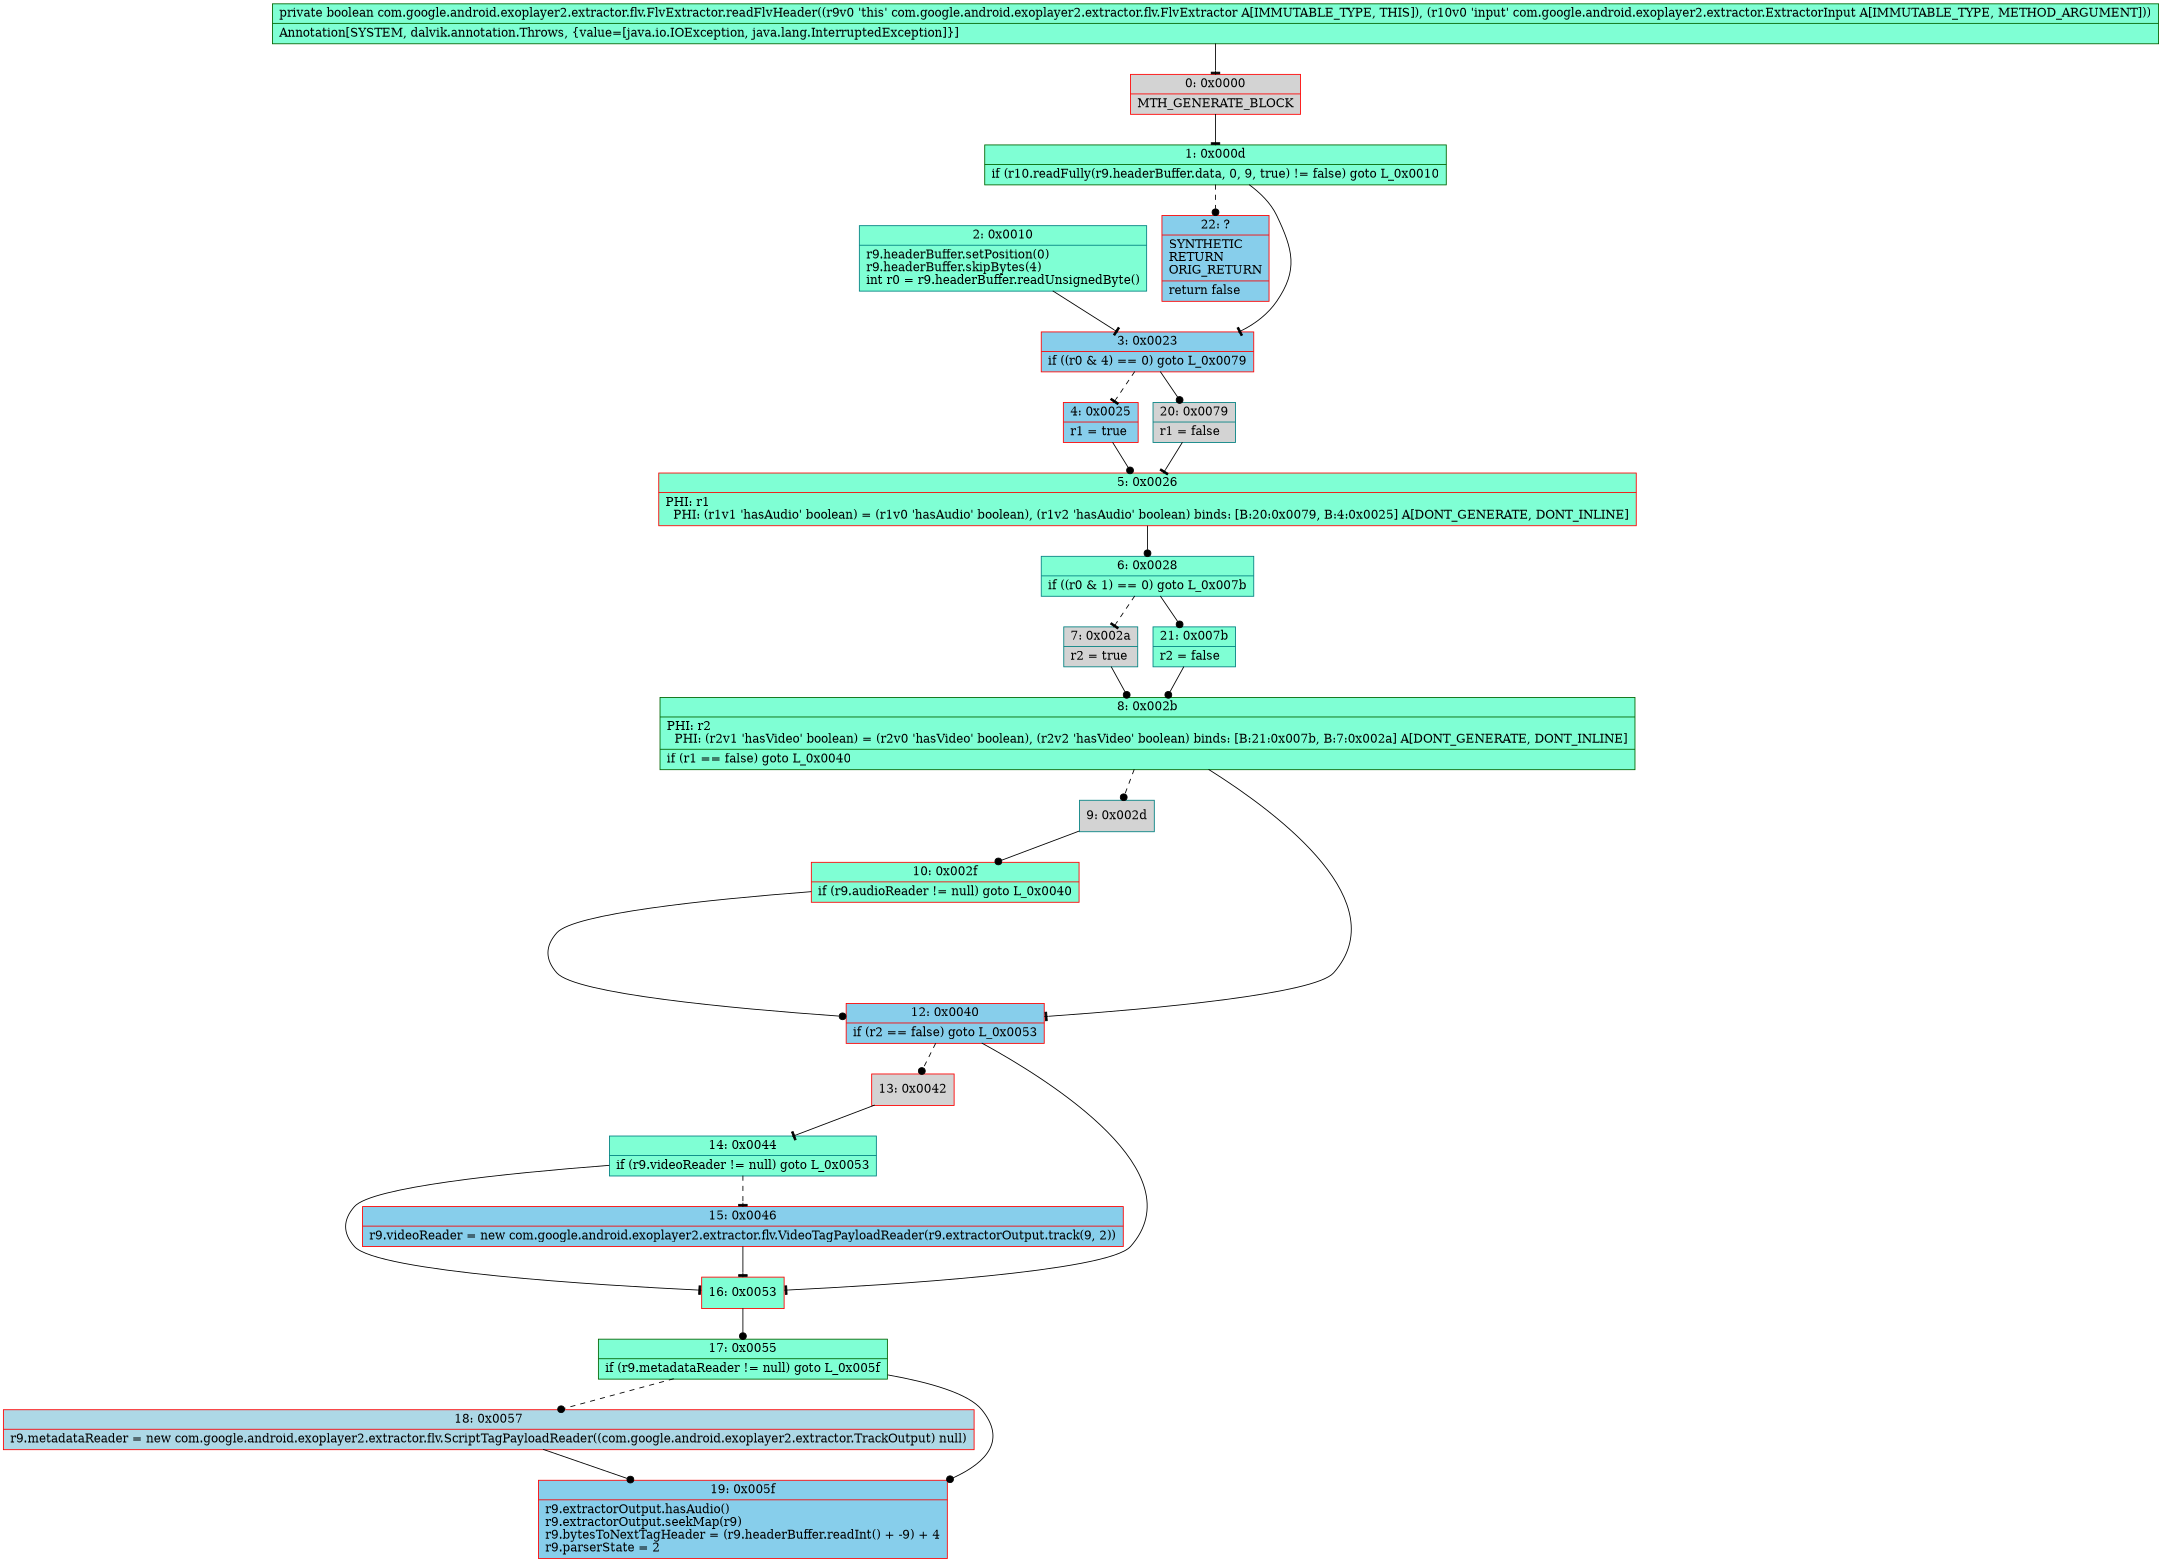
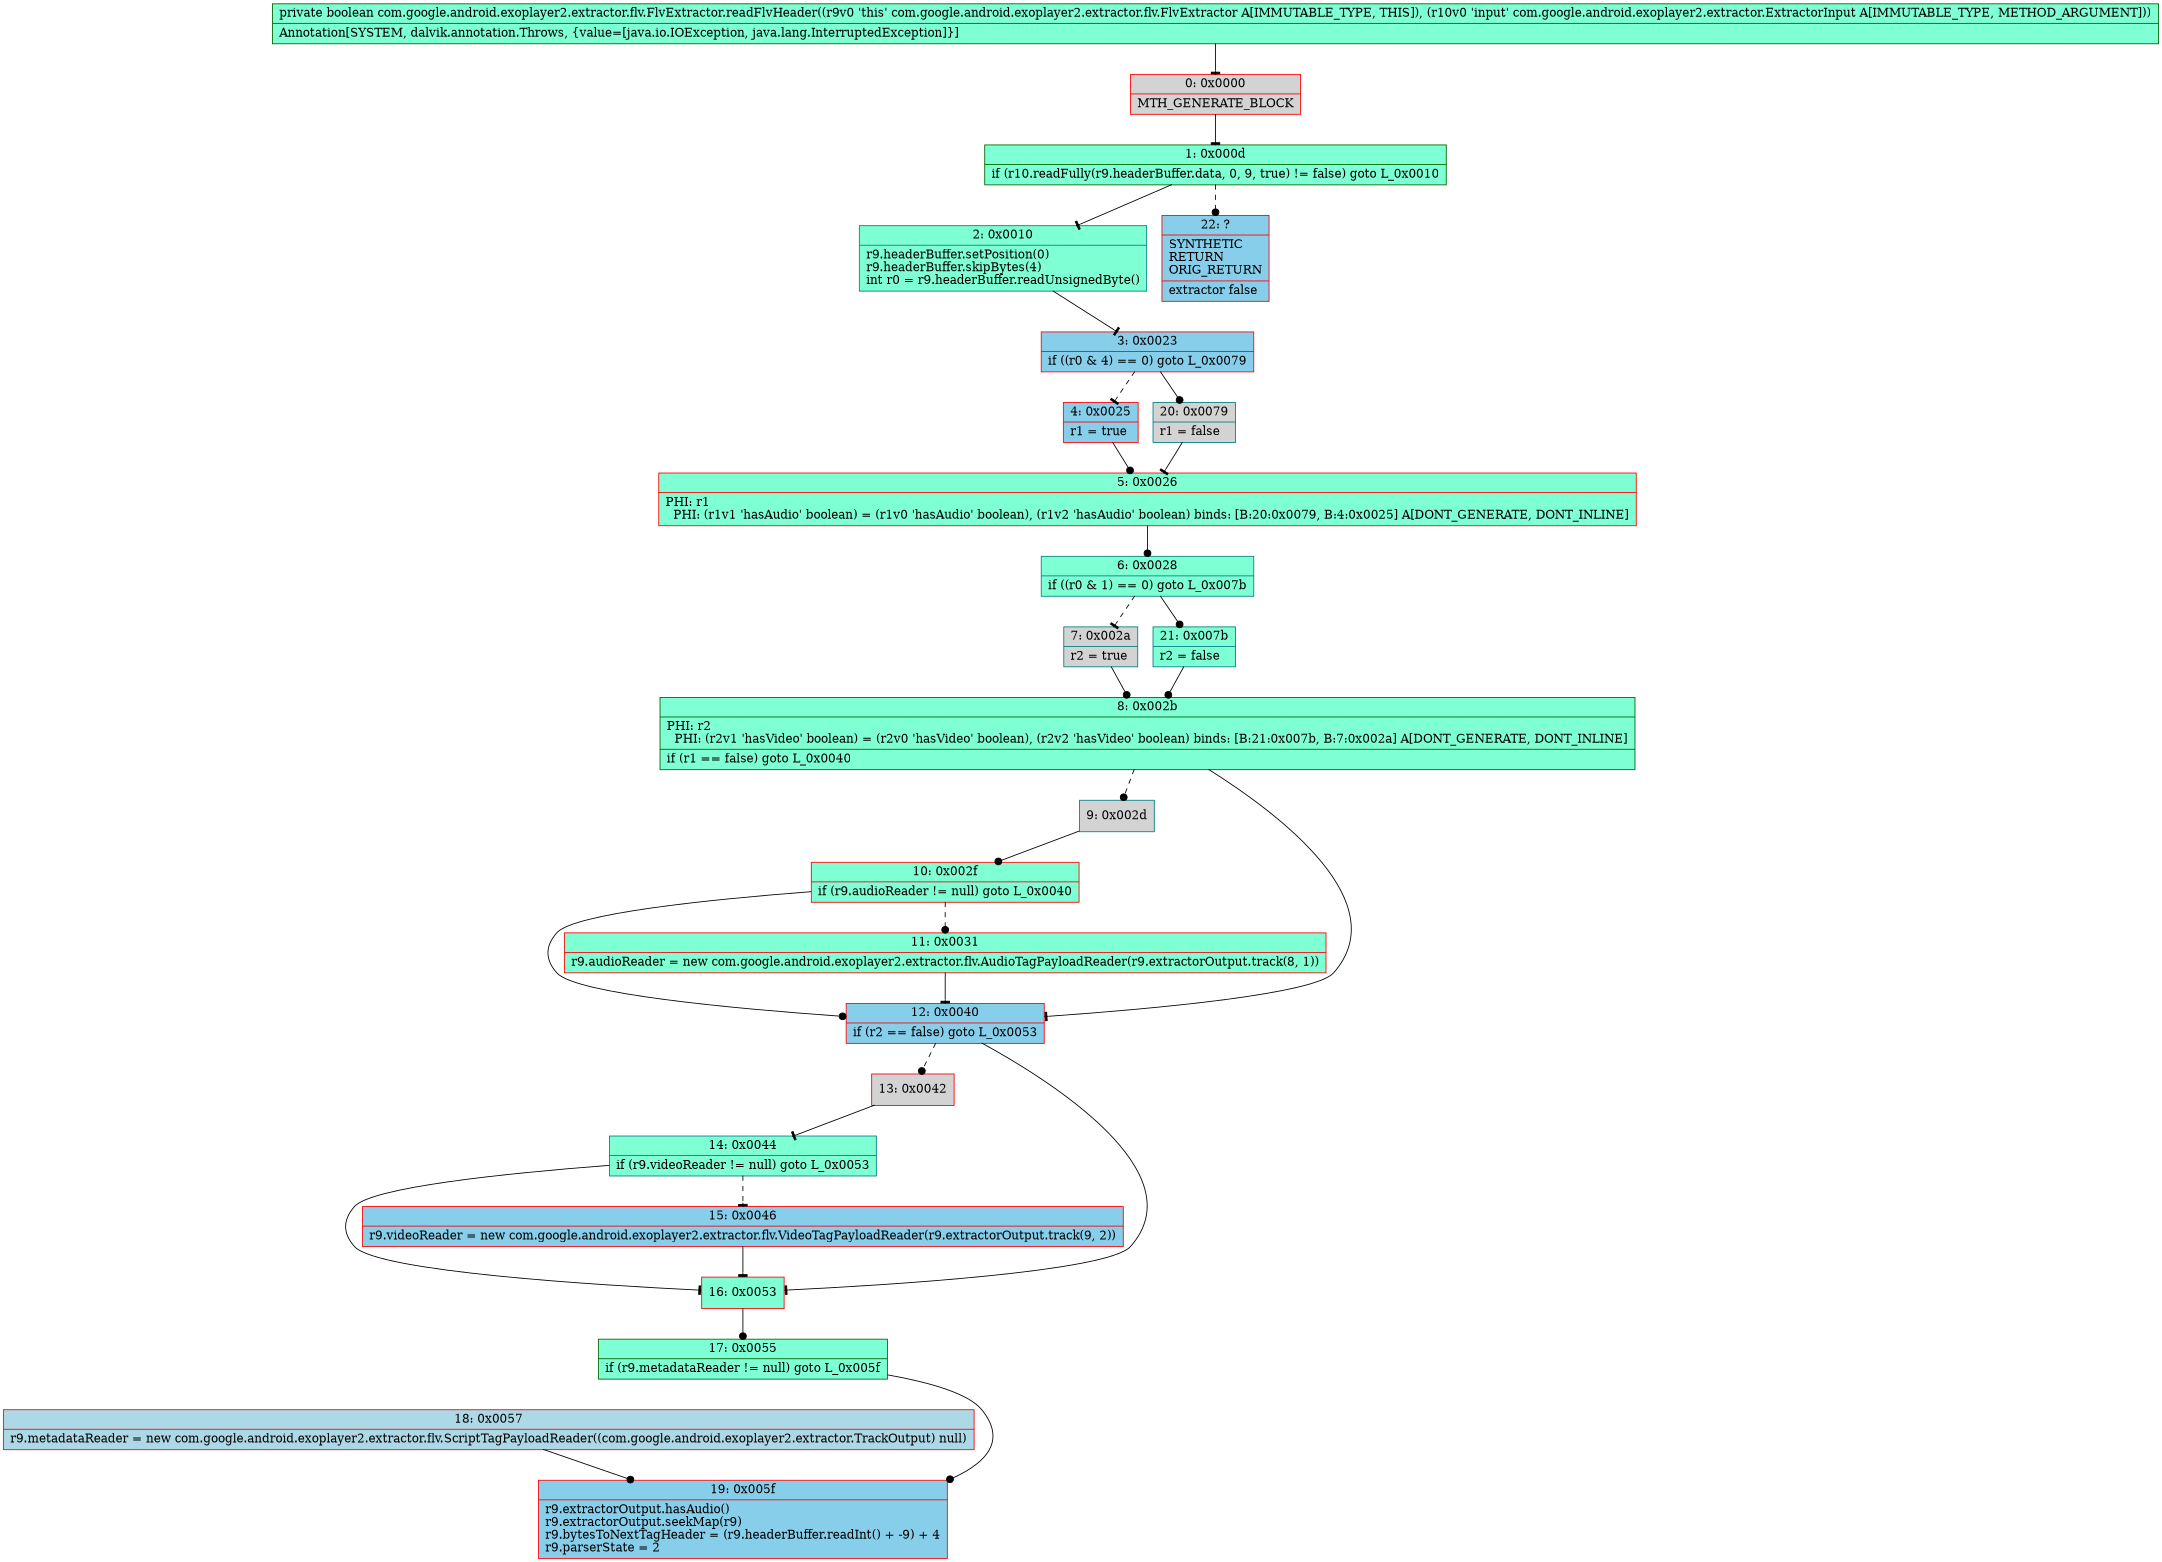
(1291, 261) -> (1126, 204)
(1205, 291) -> (1213, 291)
none -> (945, 953)
(619, 1394) -> none
